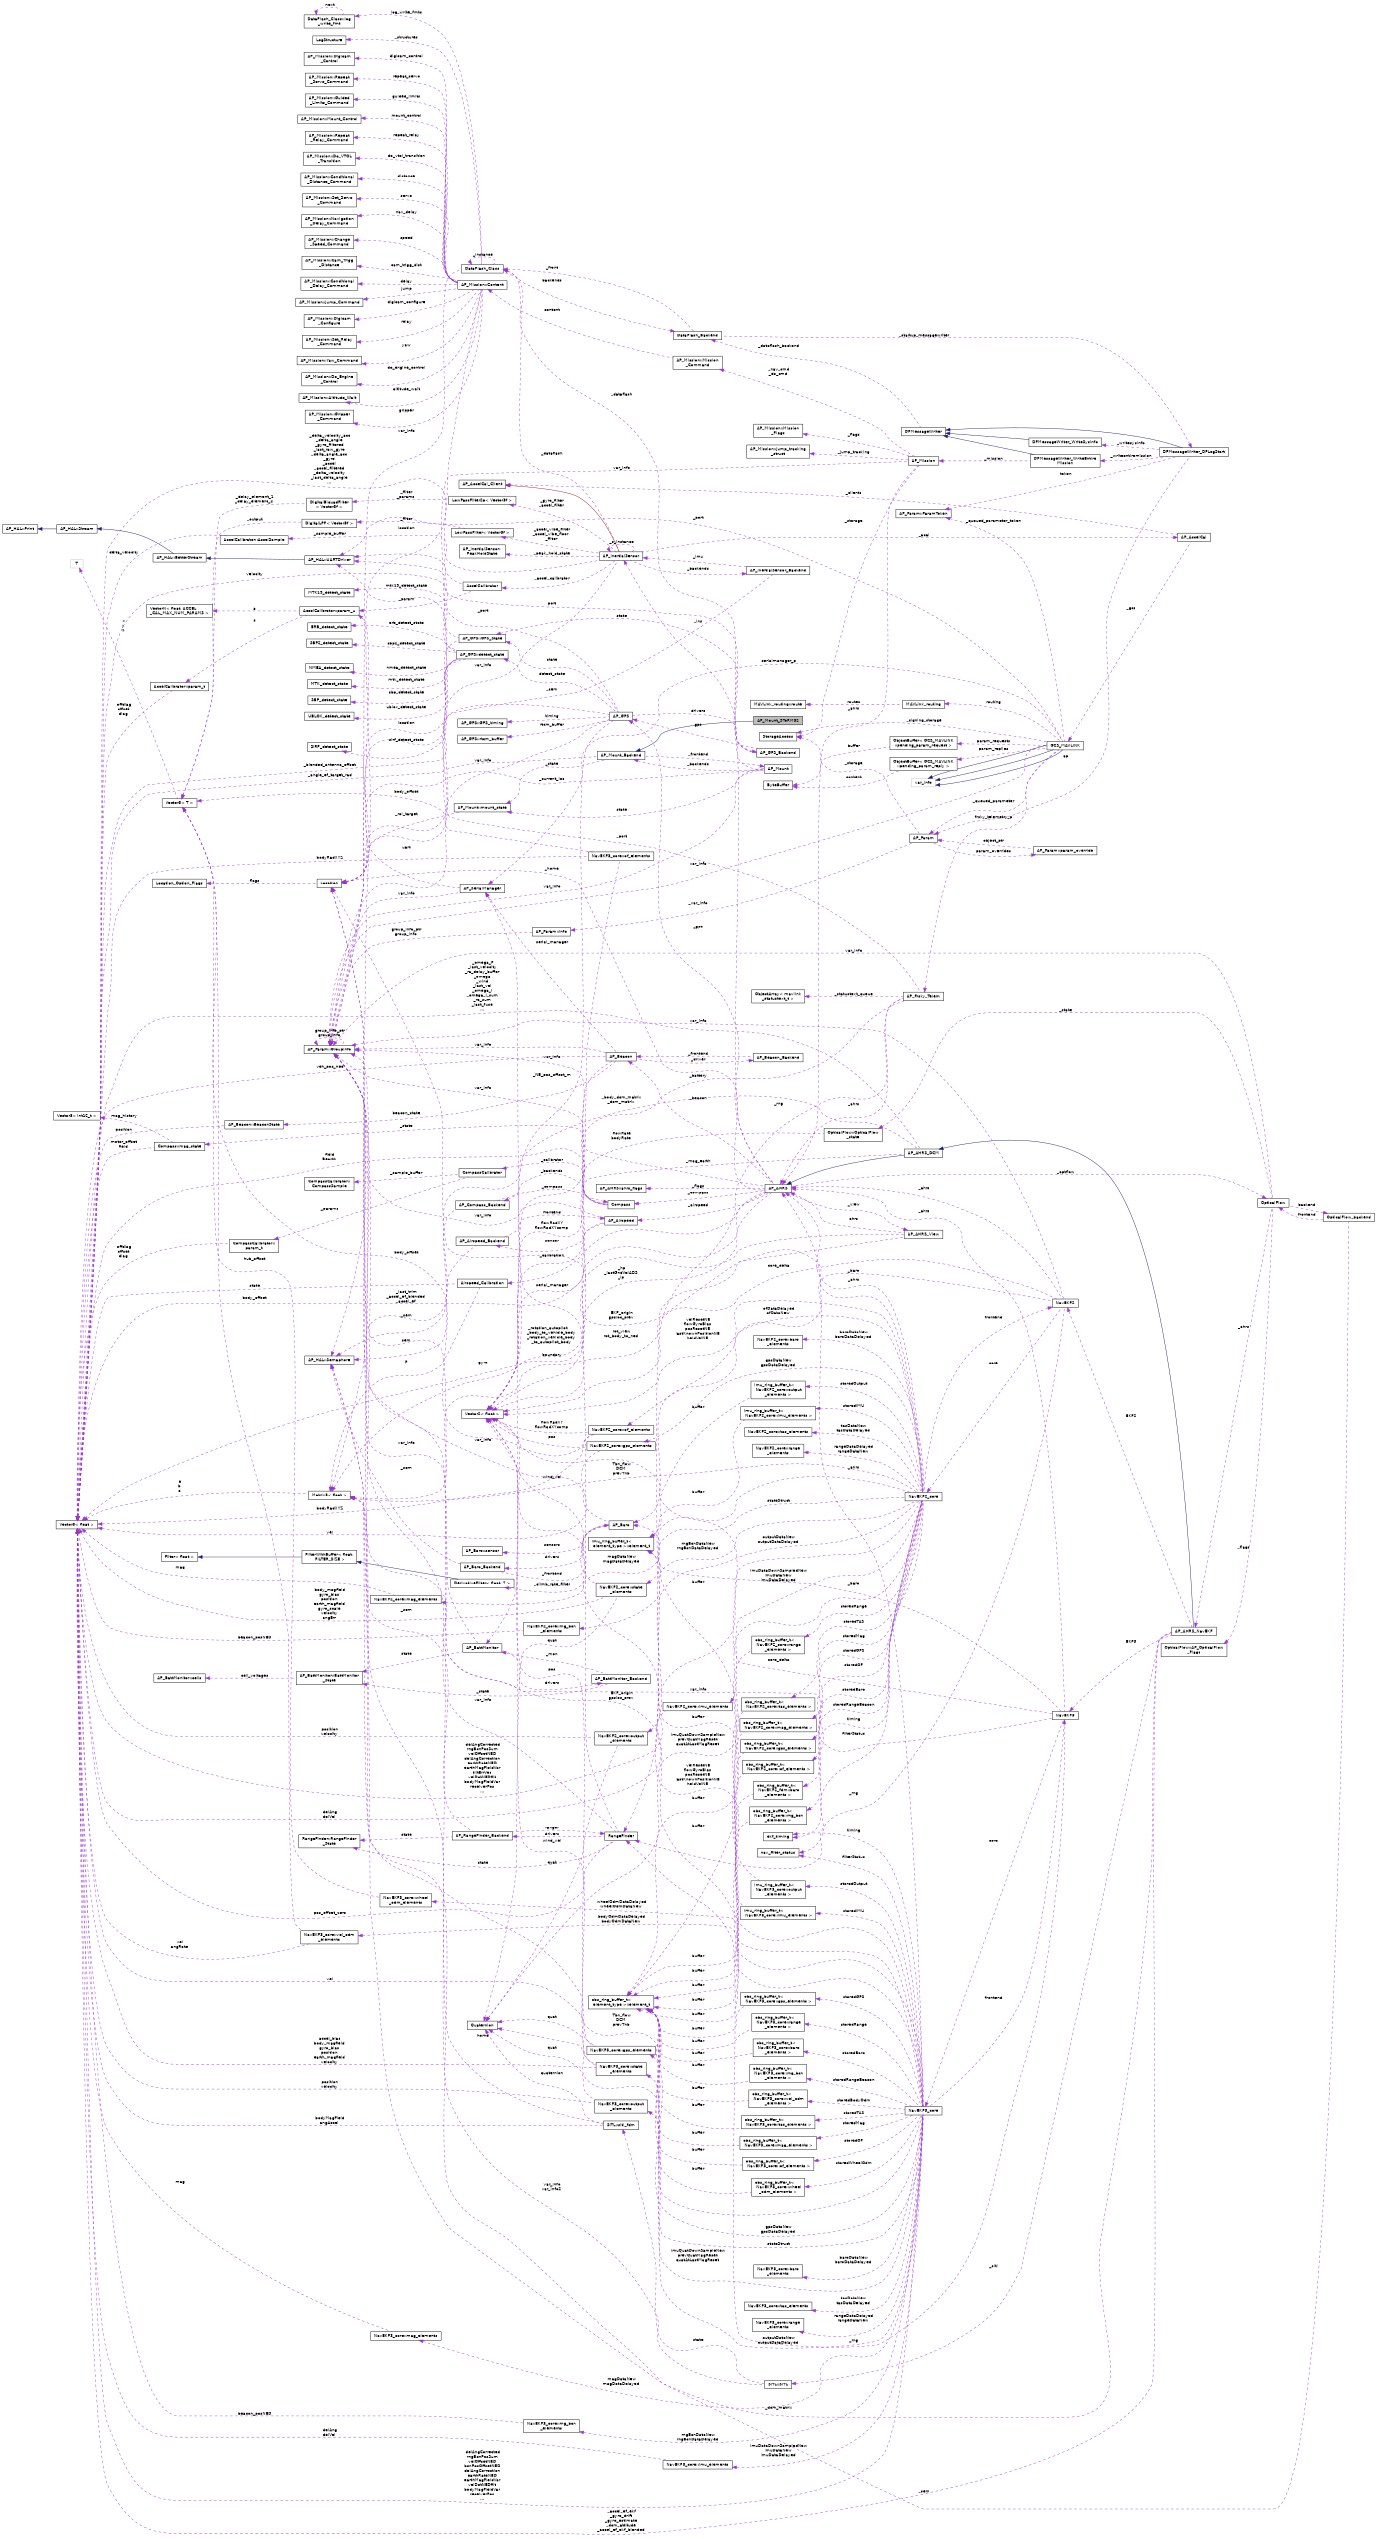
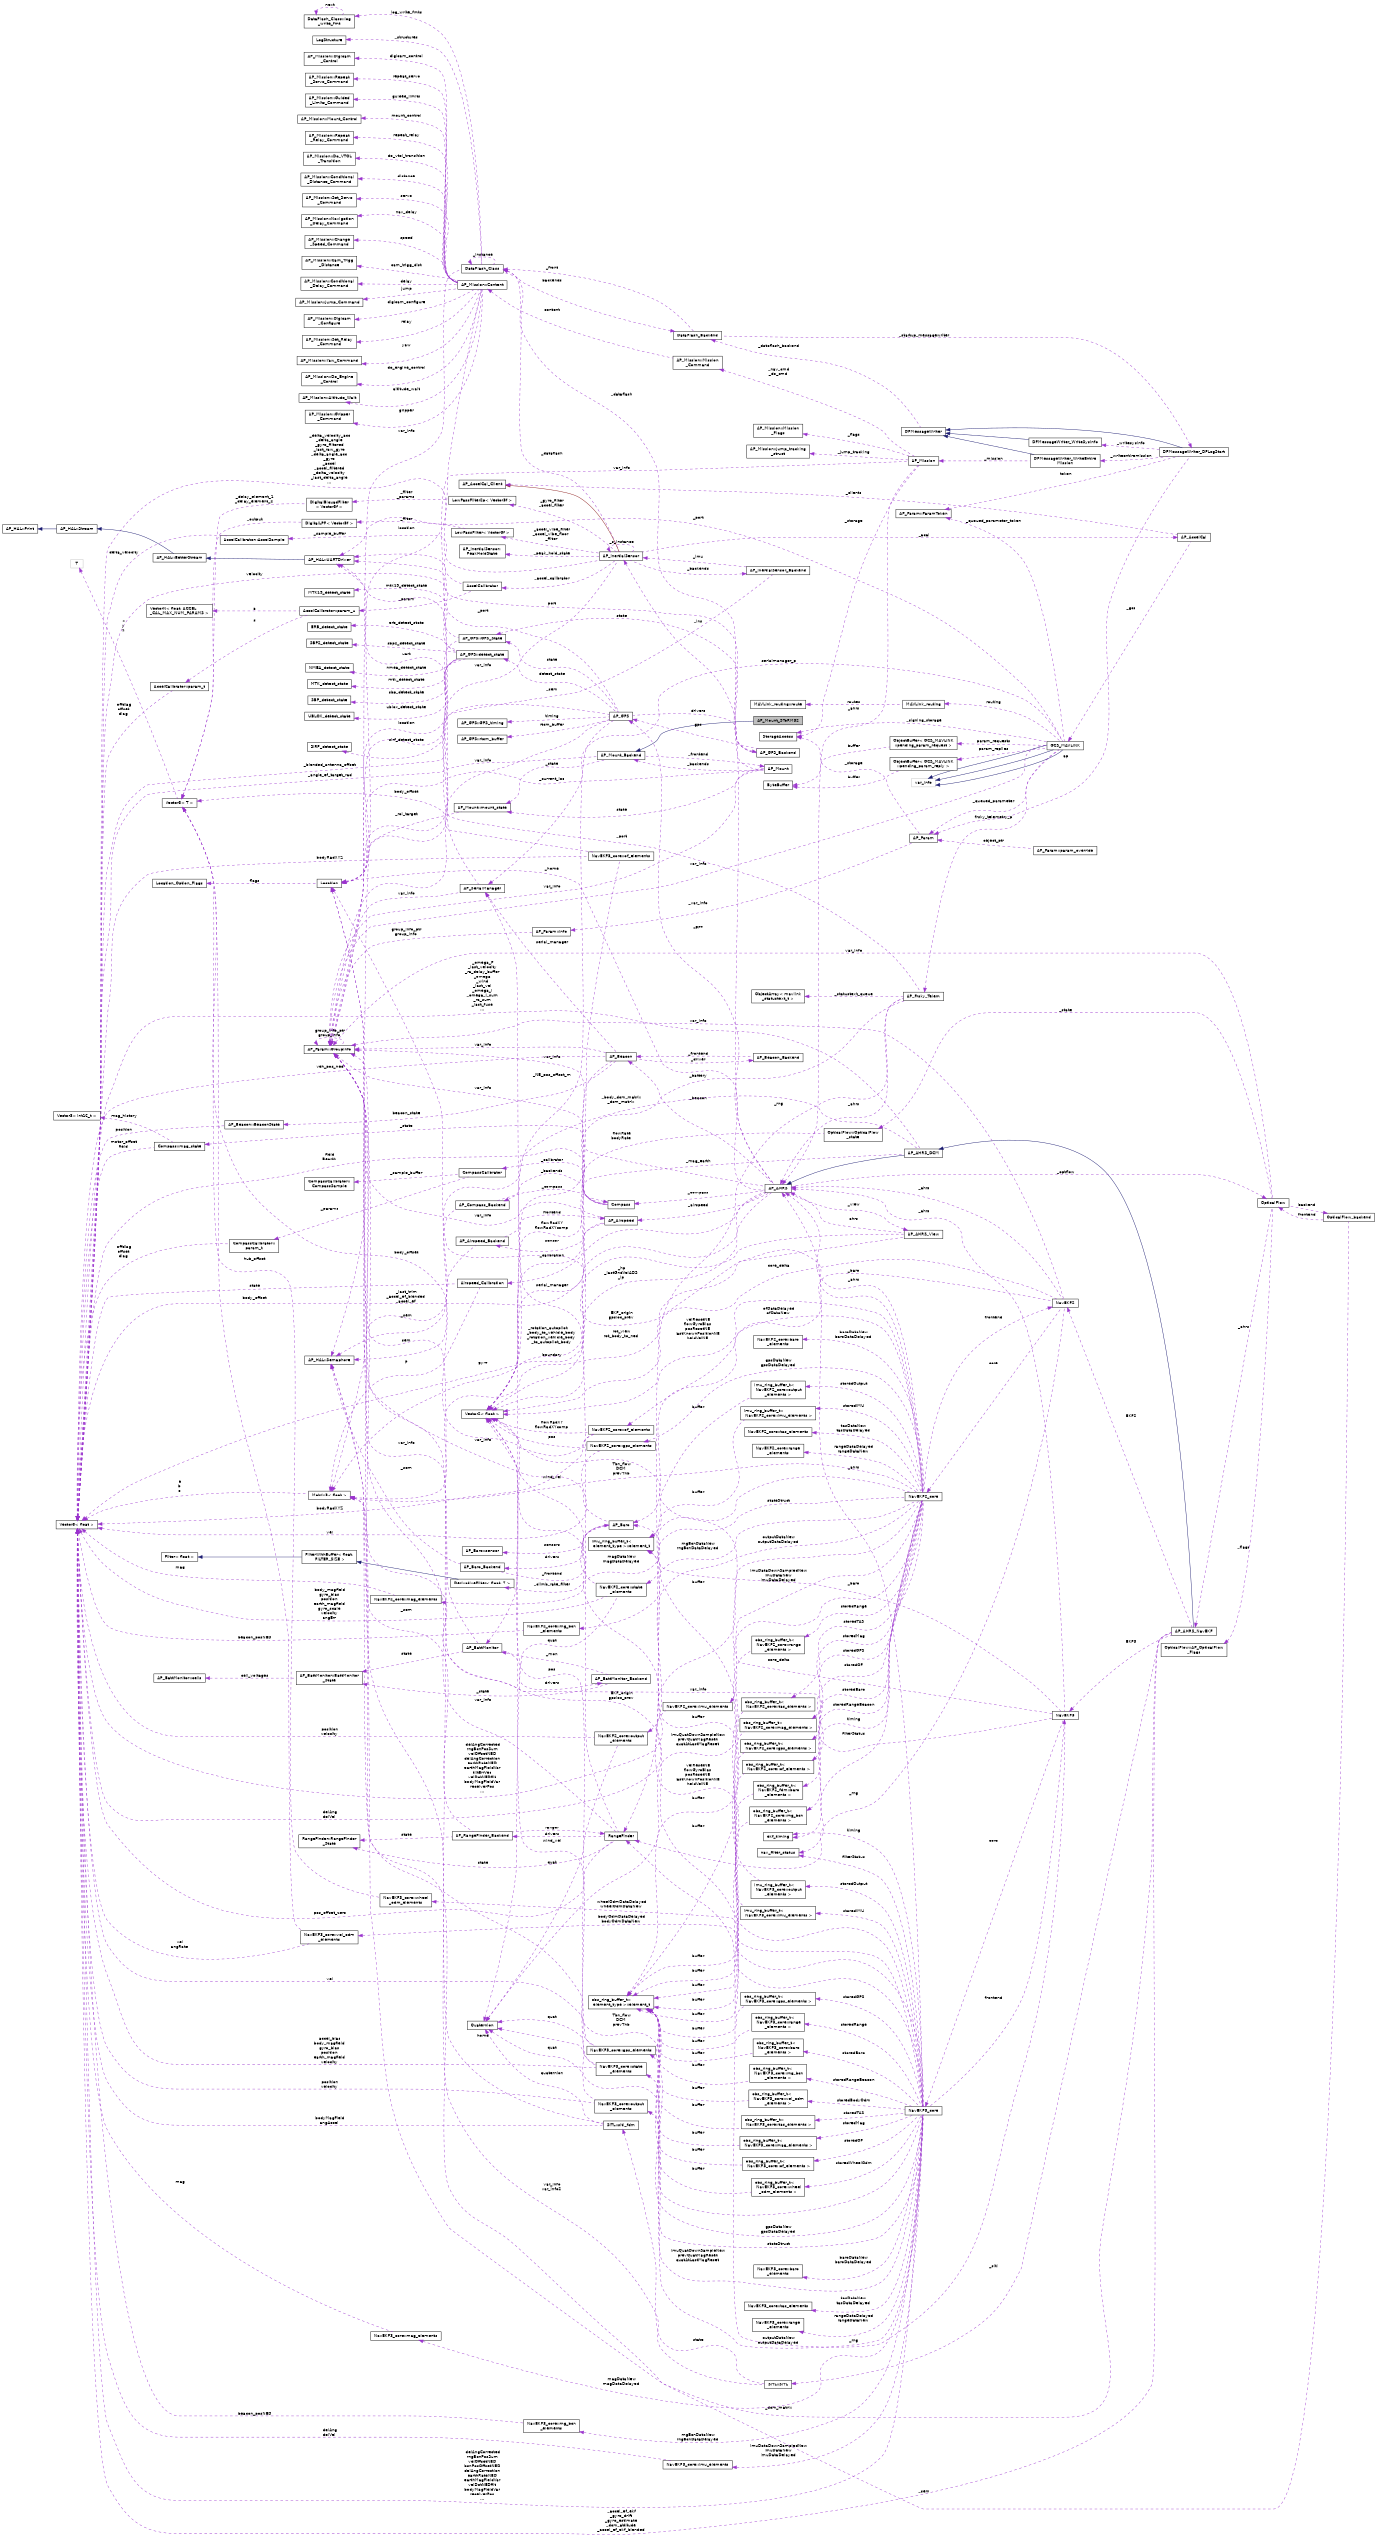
(853, 777) -> (853, 777)
(376, 856) -> (437, 663)
(981, 856) -> none
(621, 1189) -> none
